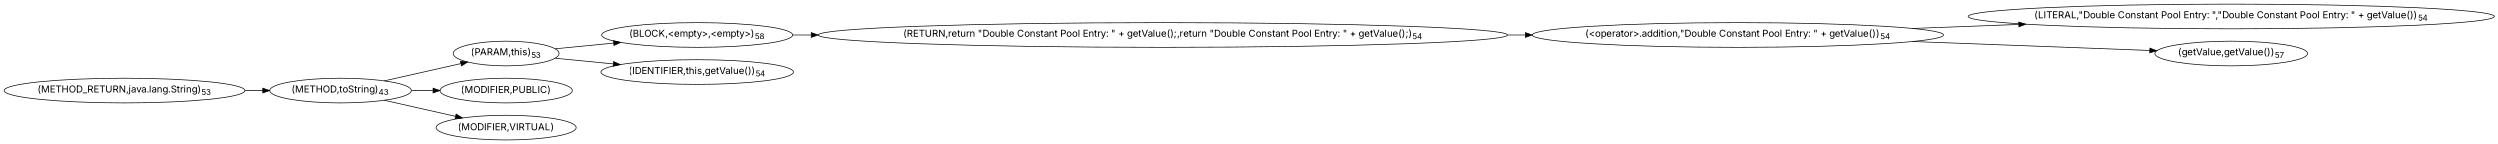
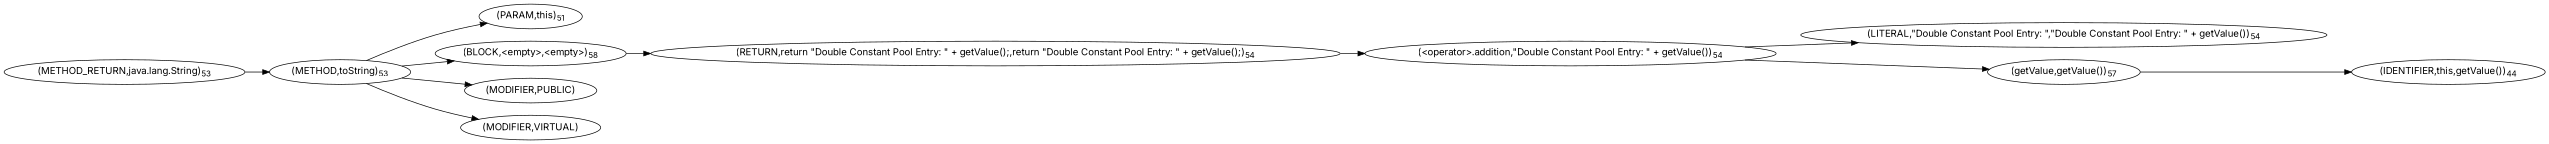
(584, 46) -> (425, 64)
(536, 52) -> (561, 15)
(584, 61) -> (2242, 72)
(761, 71) -> (2512, 71)
(384, 90) -> (384, 71)
